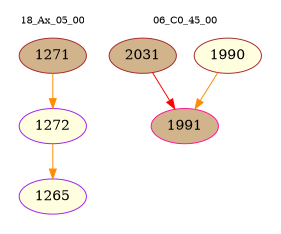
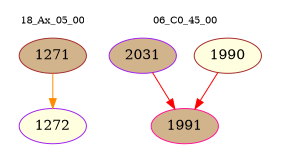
(143, 56) -> (143, 56)
(209, 86) -> (209, 86)
(53, 197) -> none
